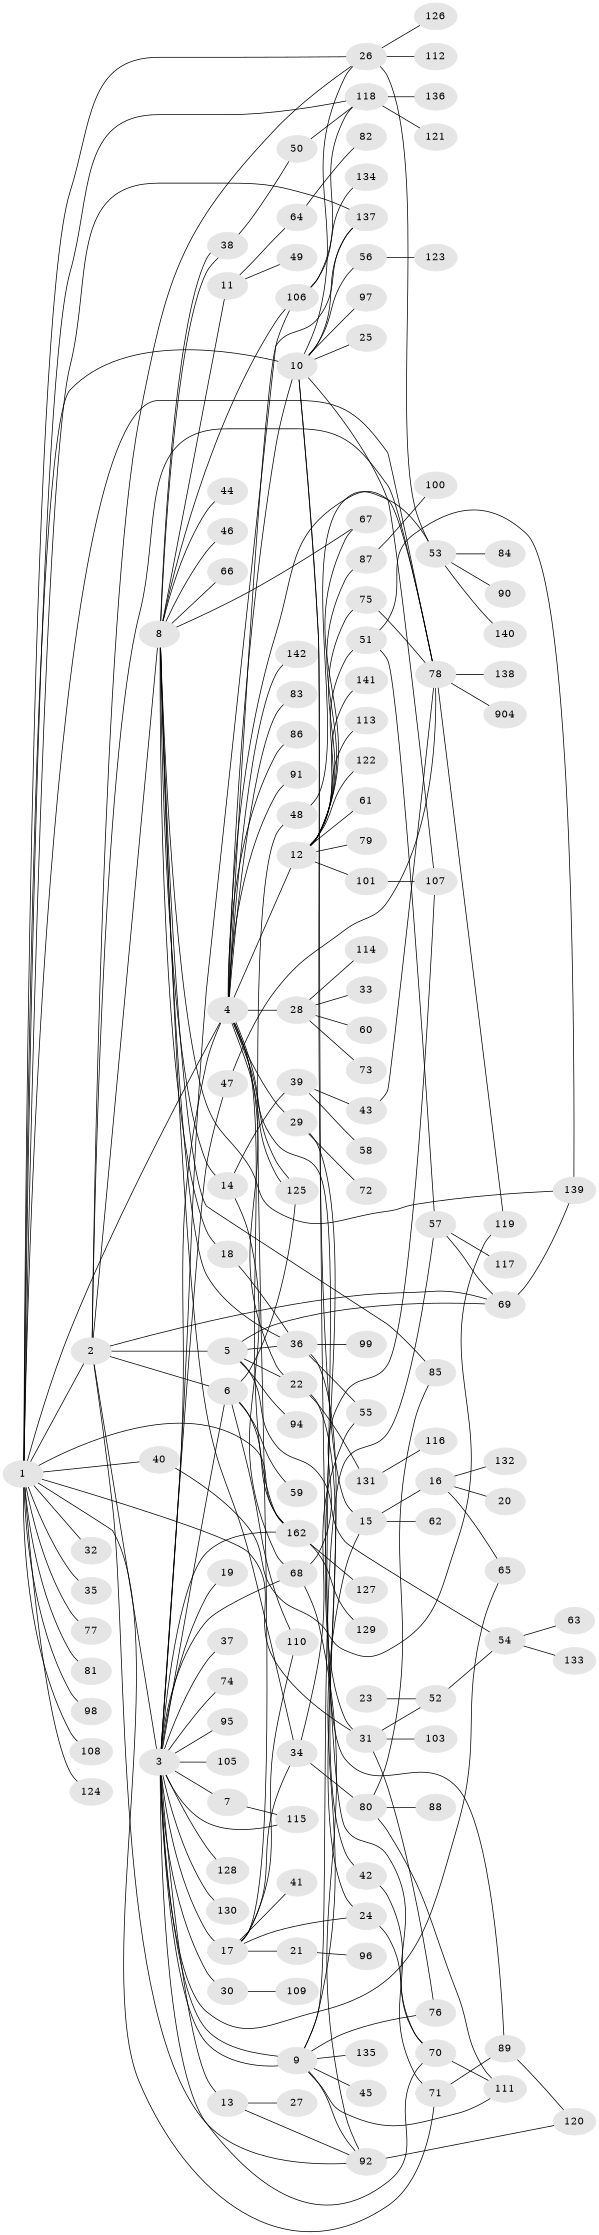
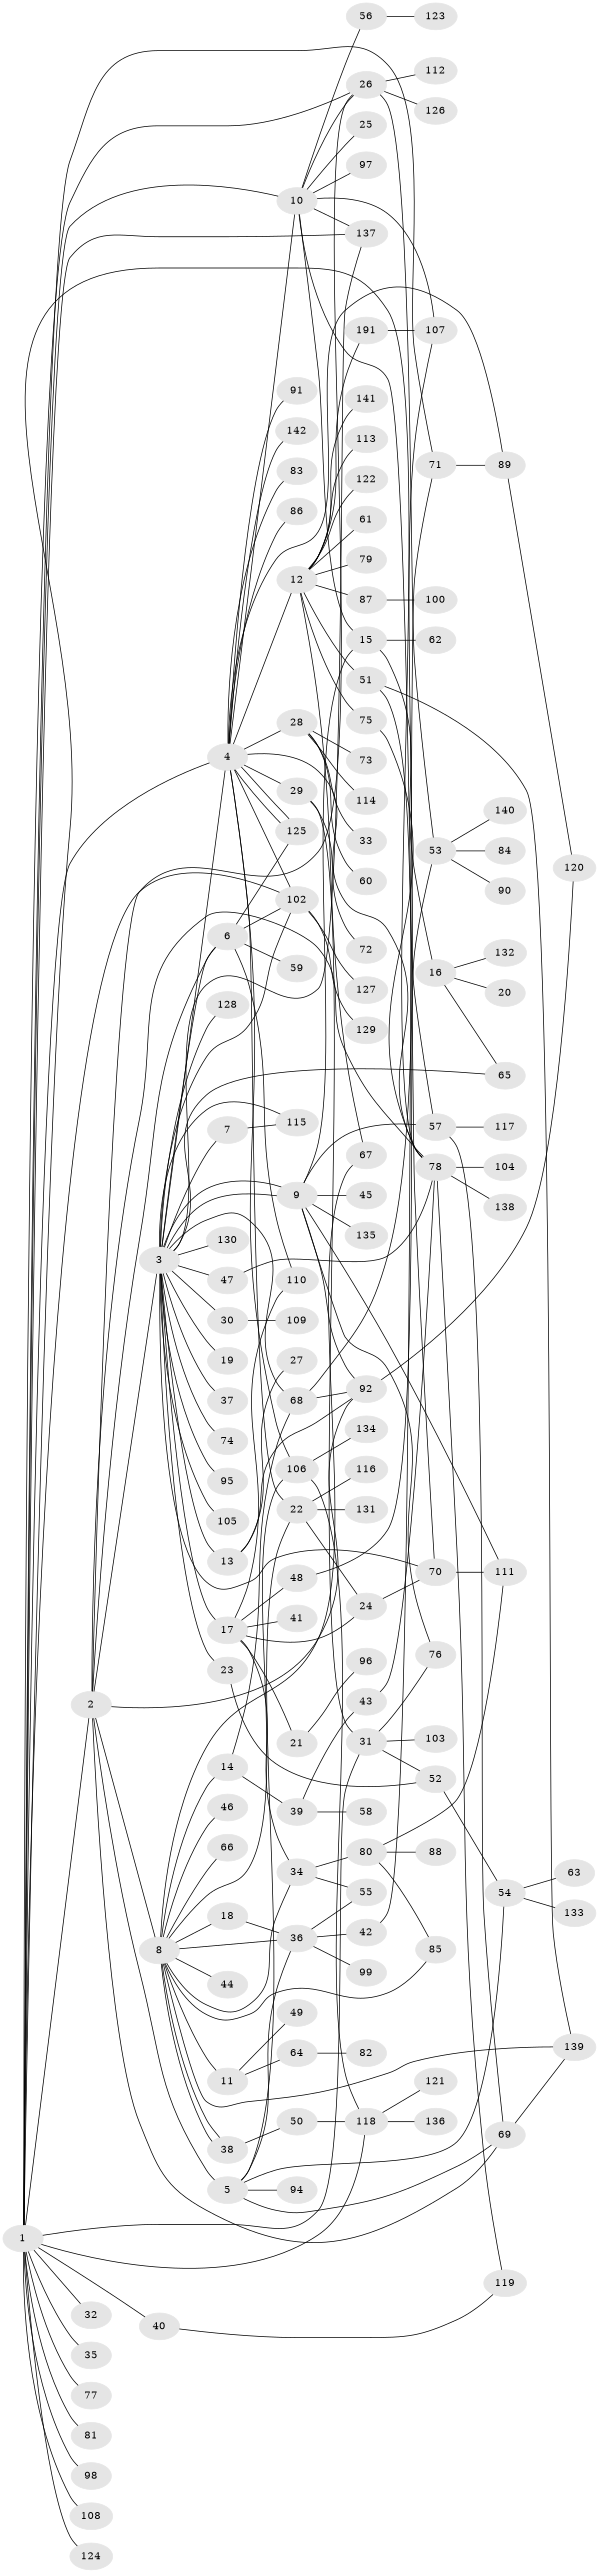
(505, 715) -> (505, 1167)
(366, 881) -> (366, 331)
(401, 1461) -> (325, 1494)
(297, 1534) -> (297, 900)
none -> (182, 1548)
